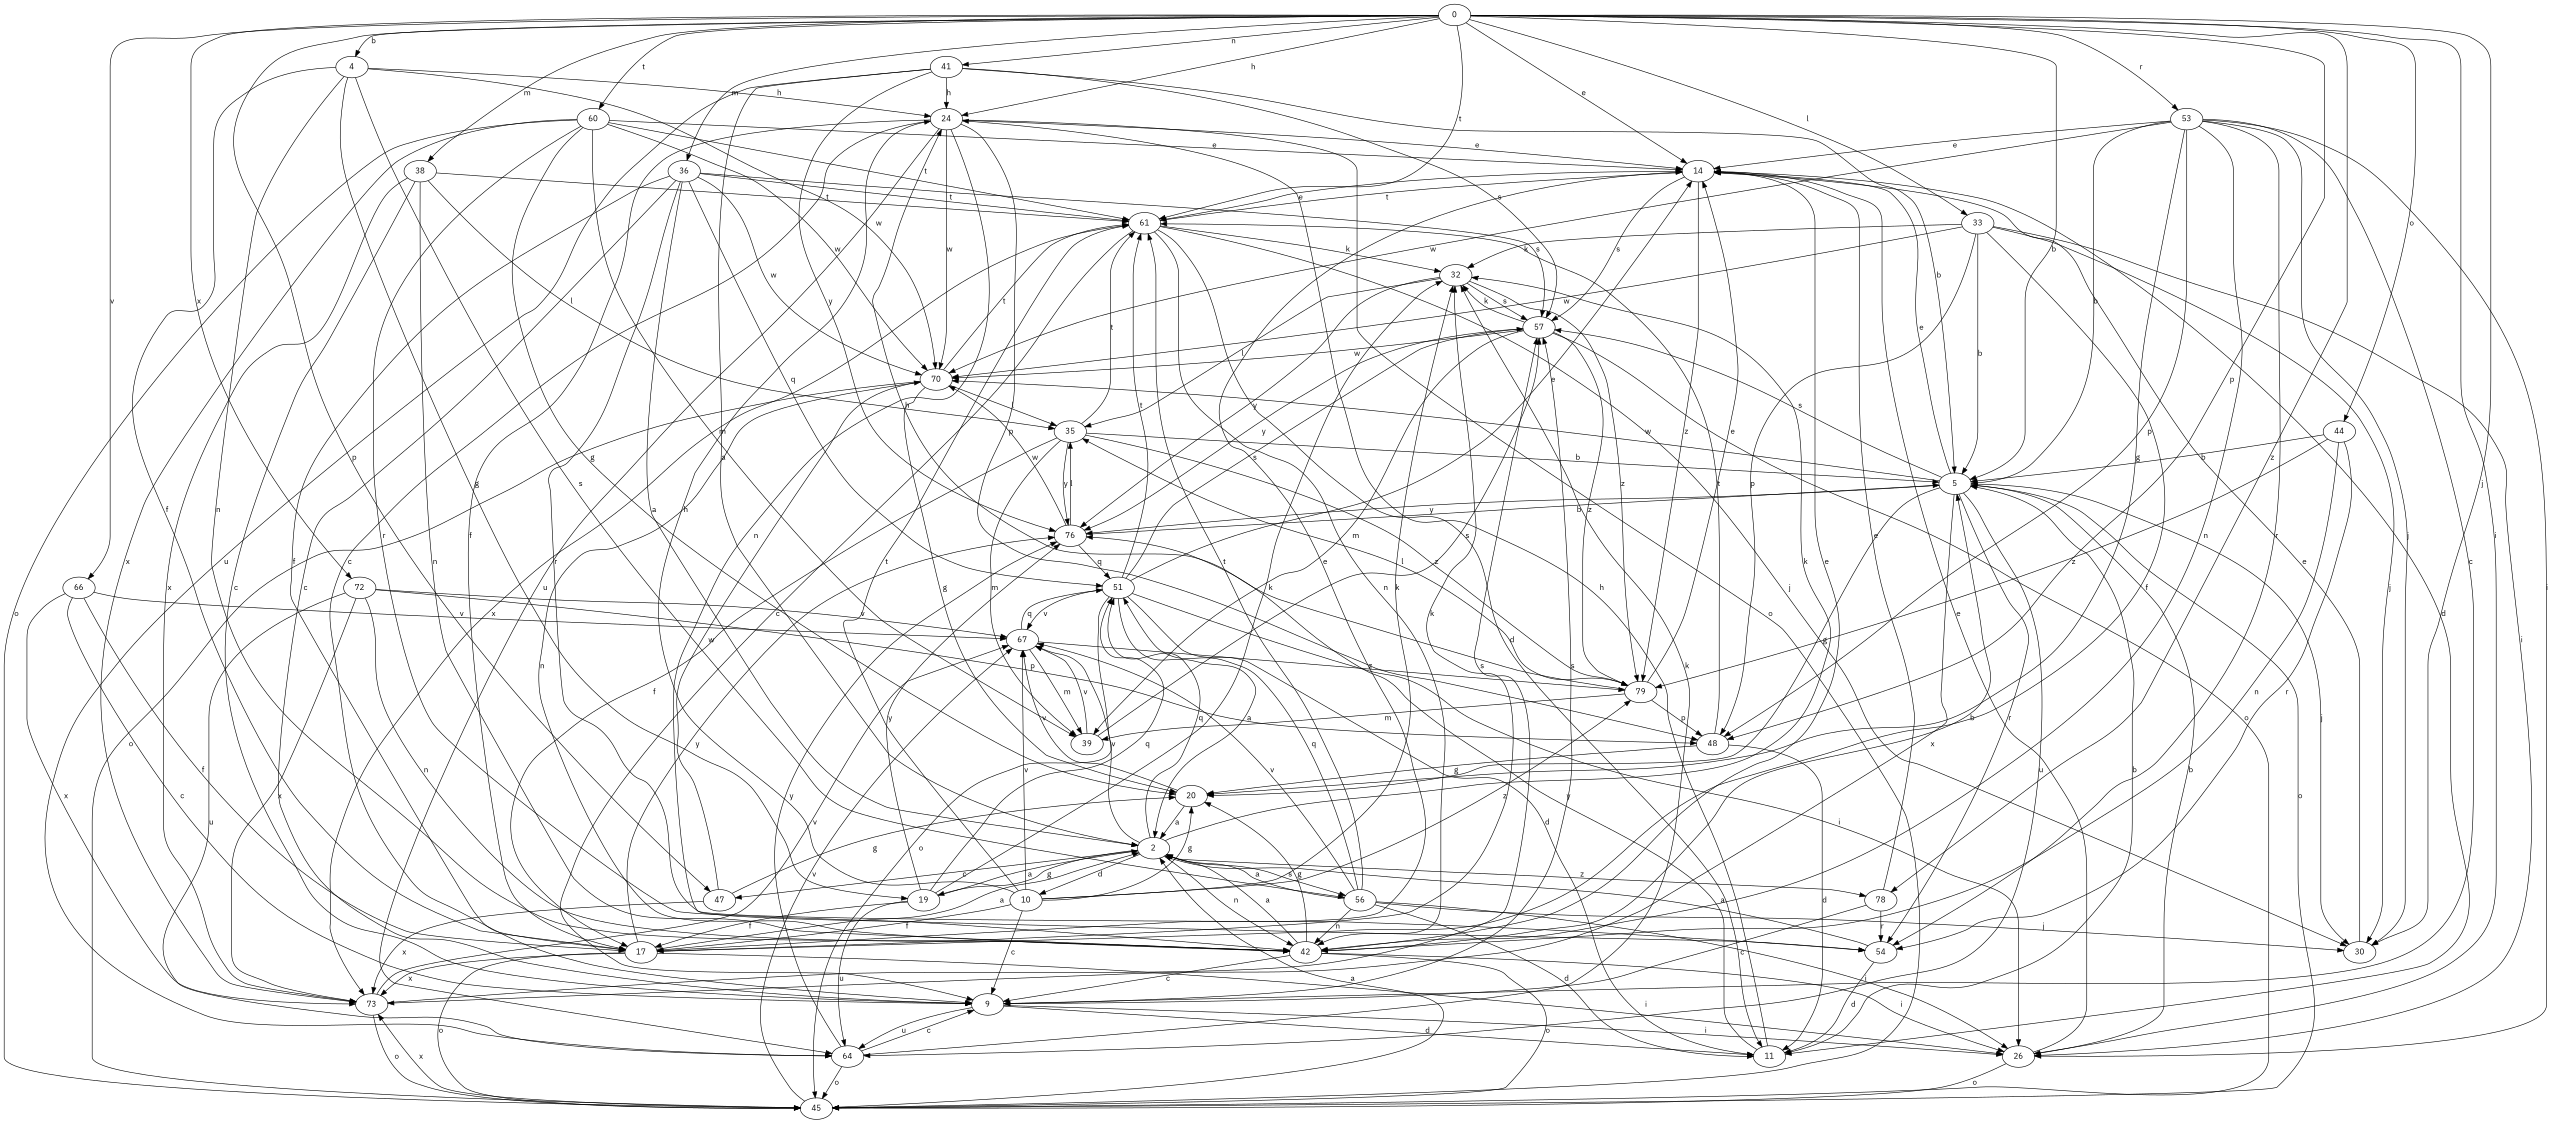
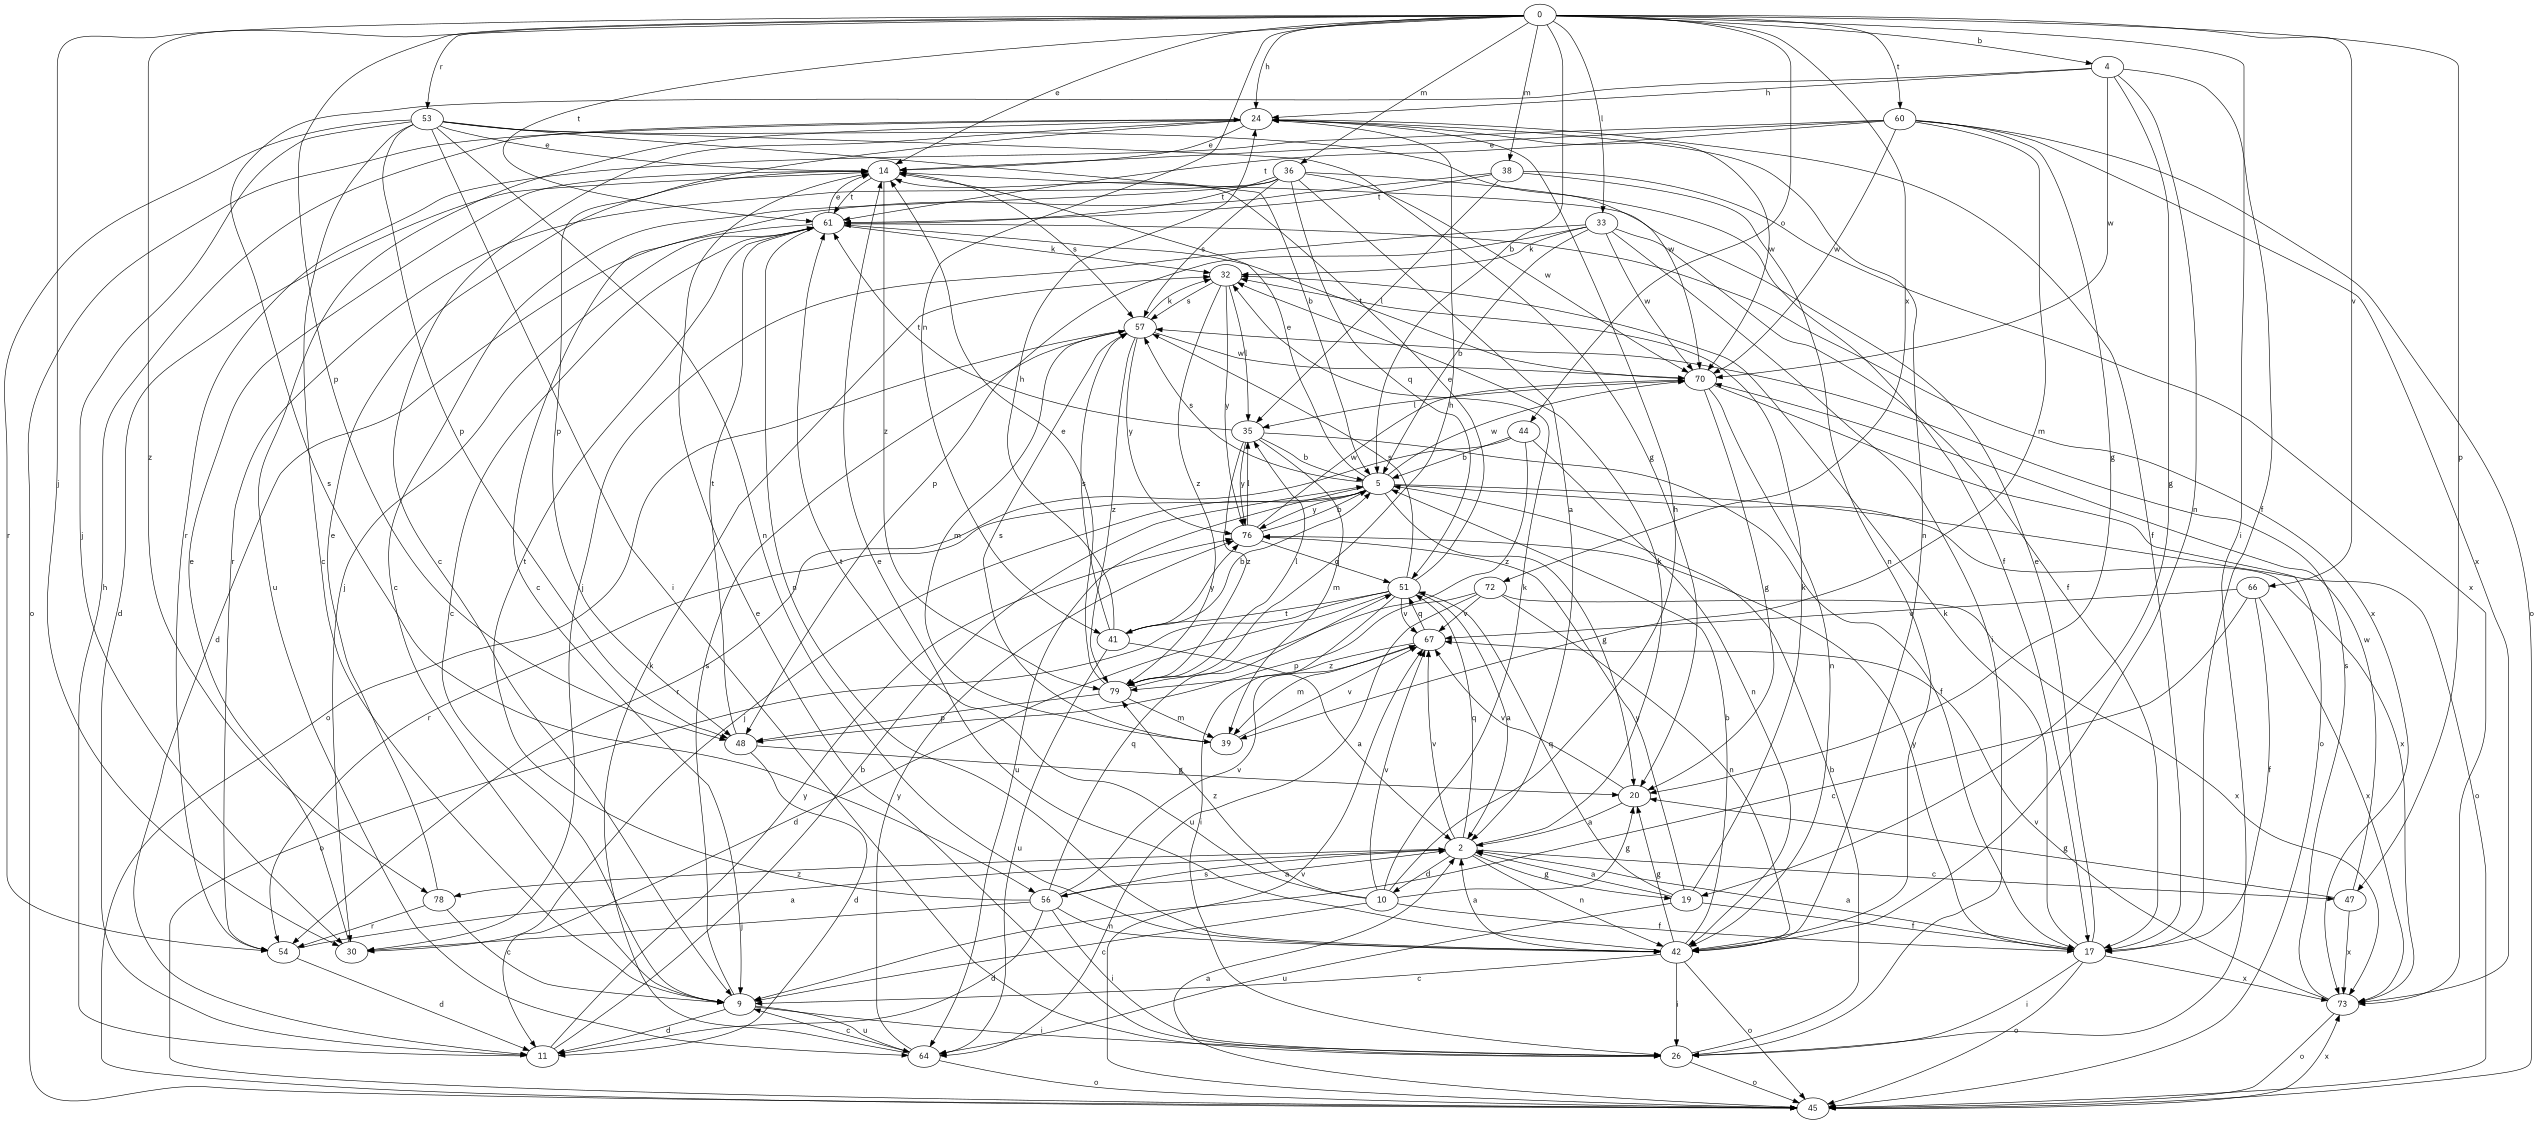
(1141, 418) -> (1254, 614)
